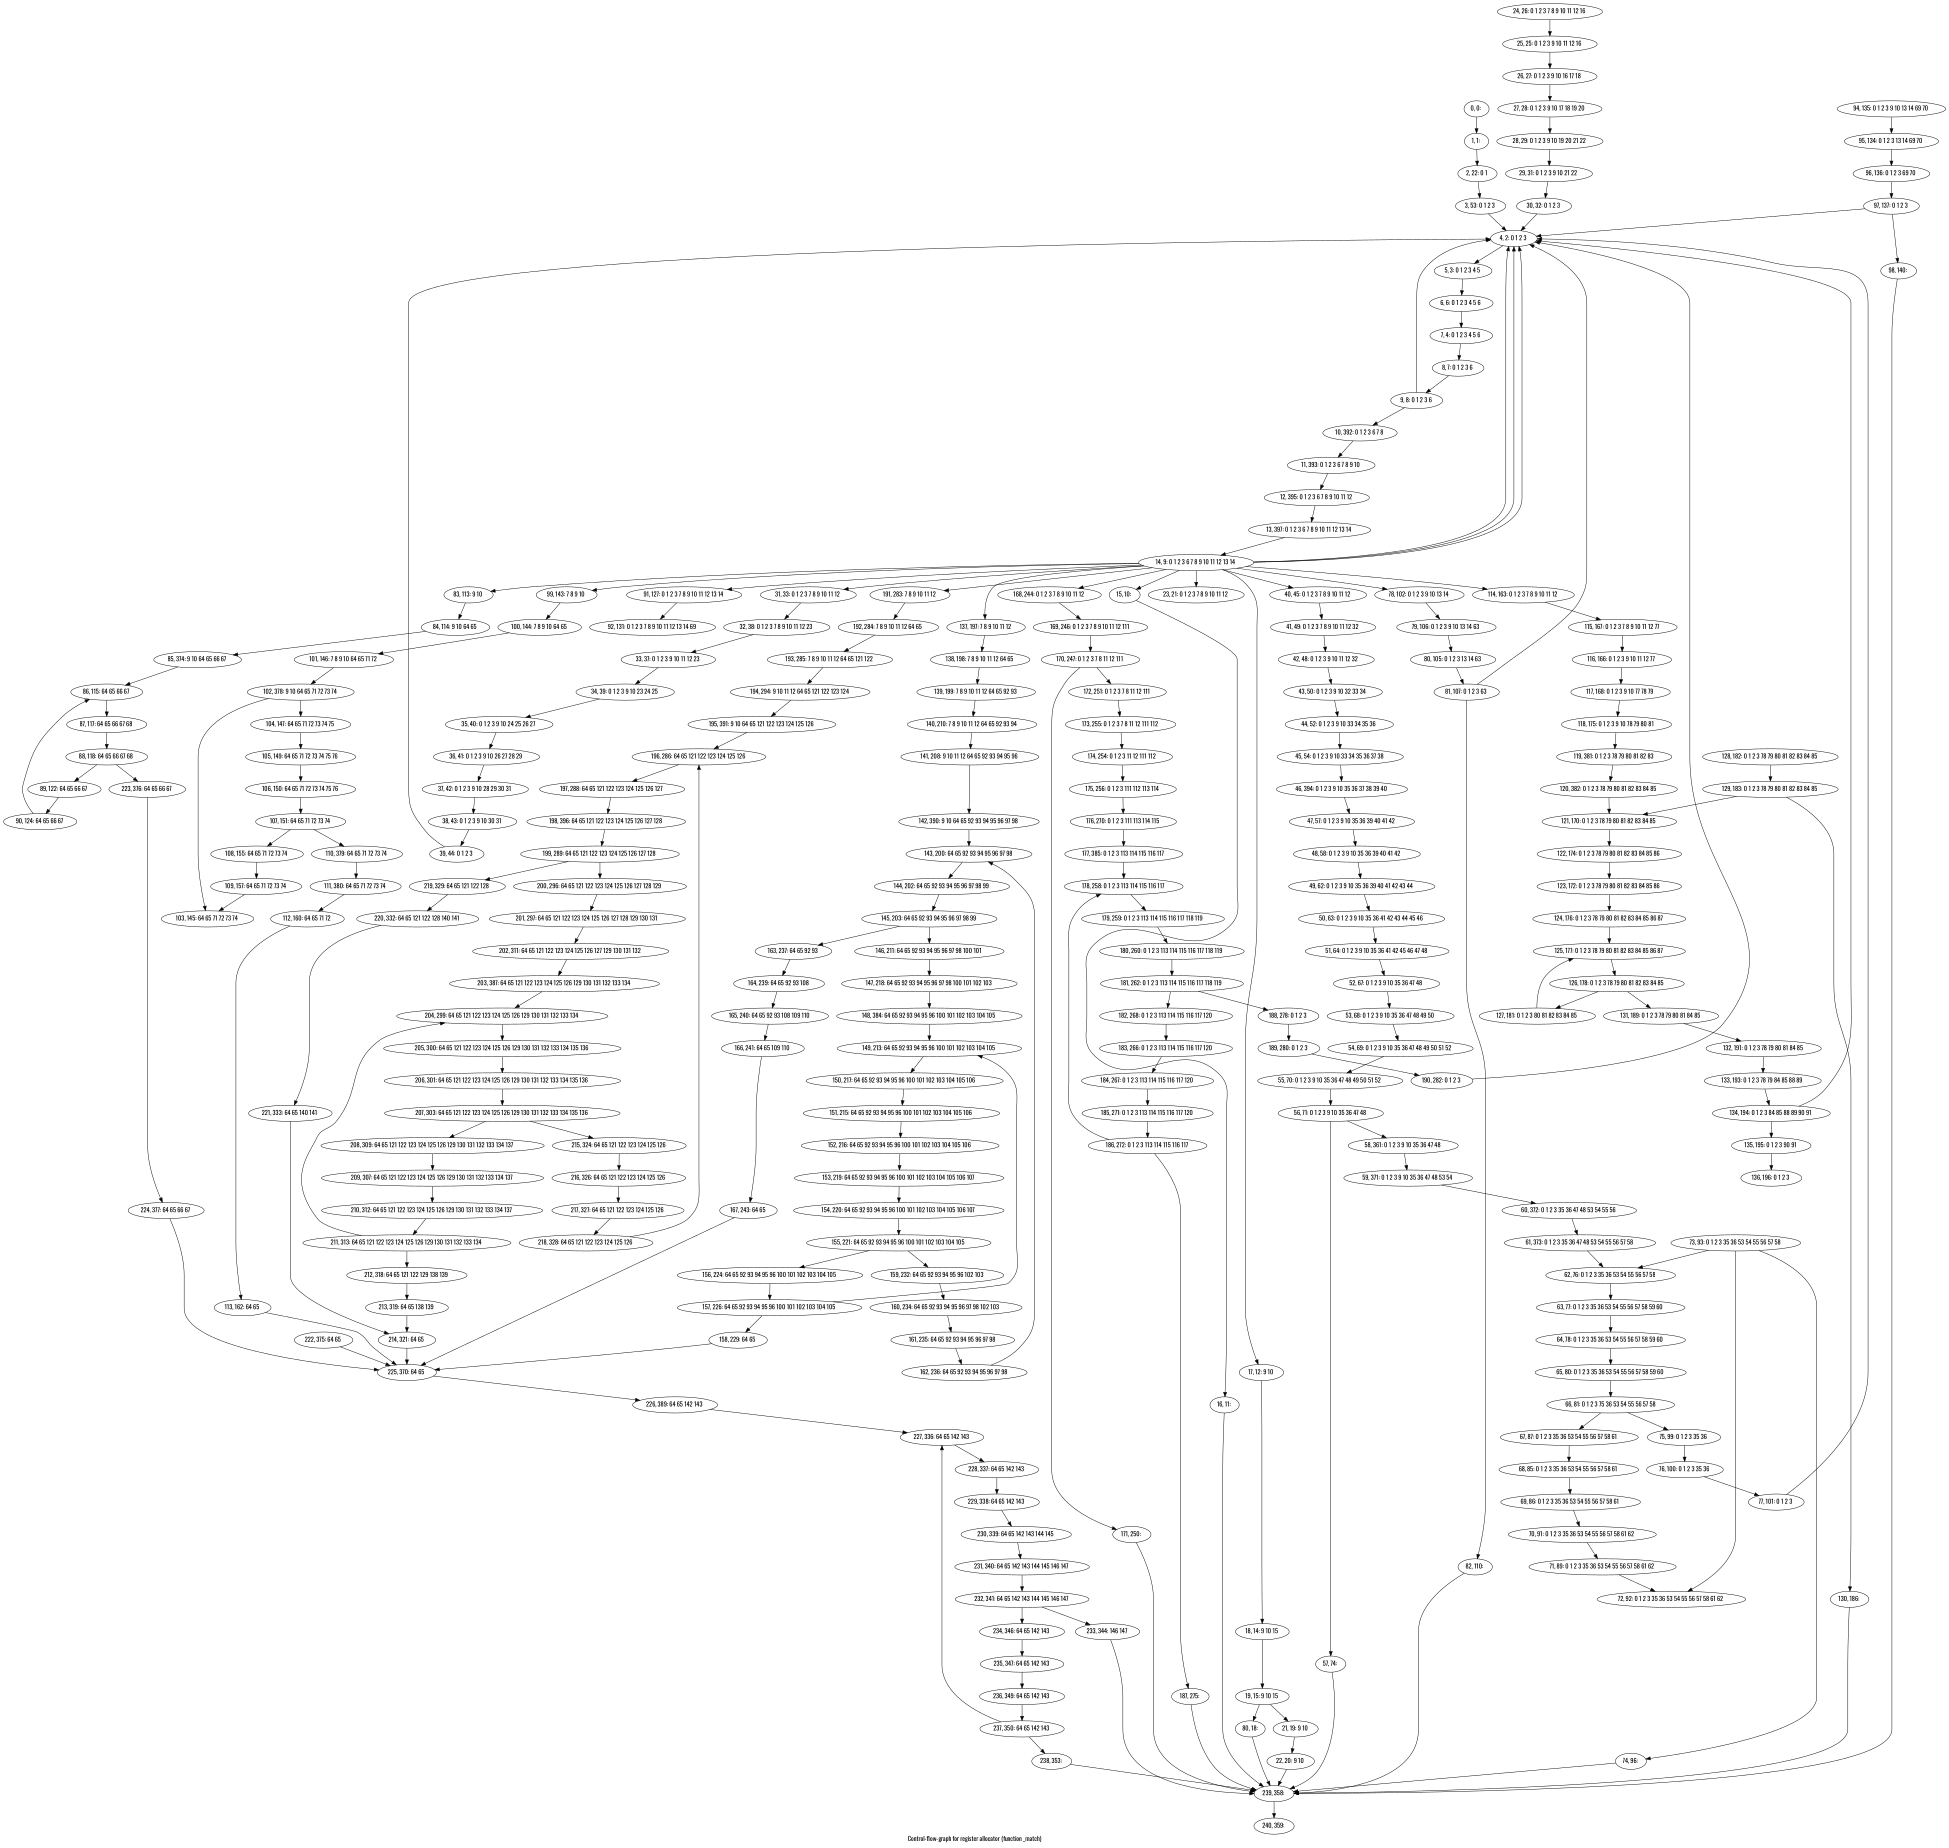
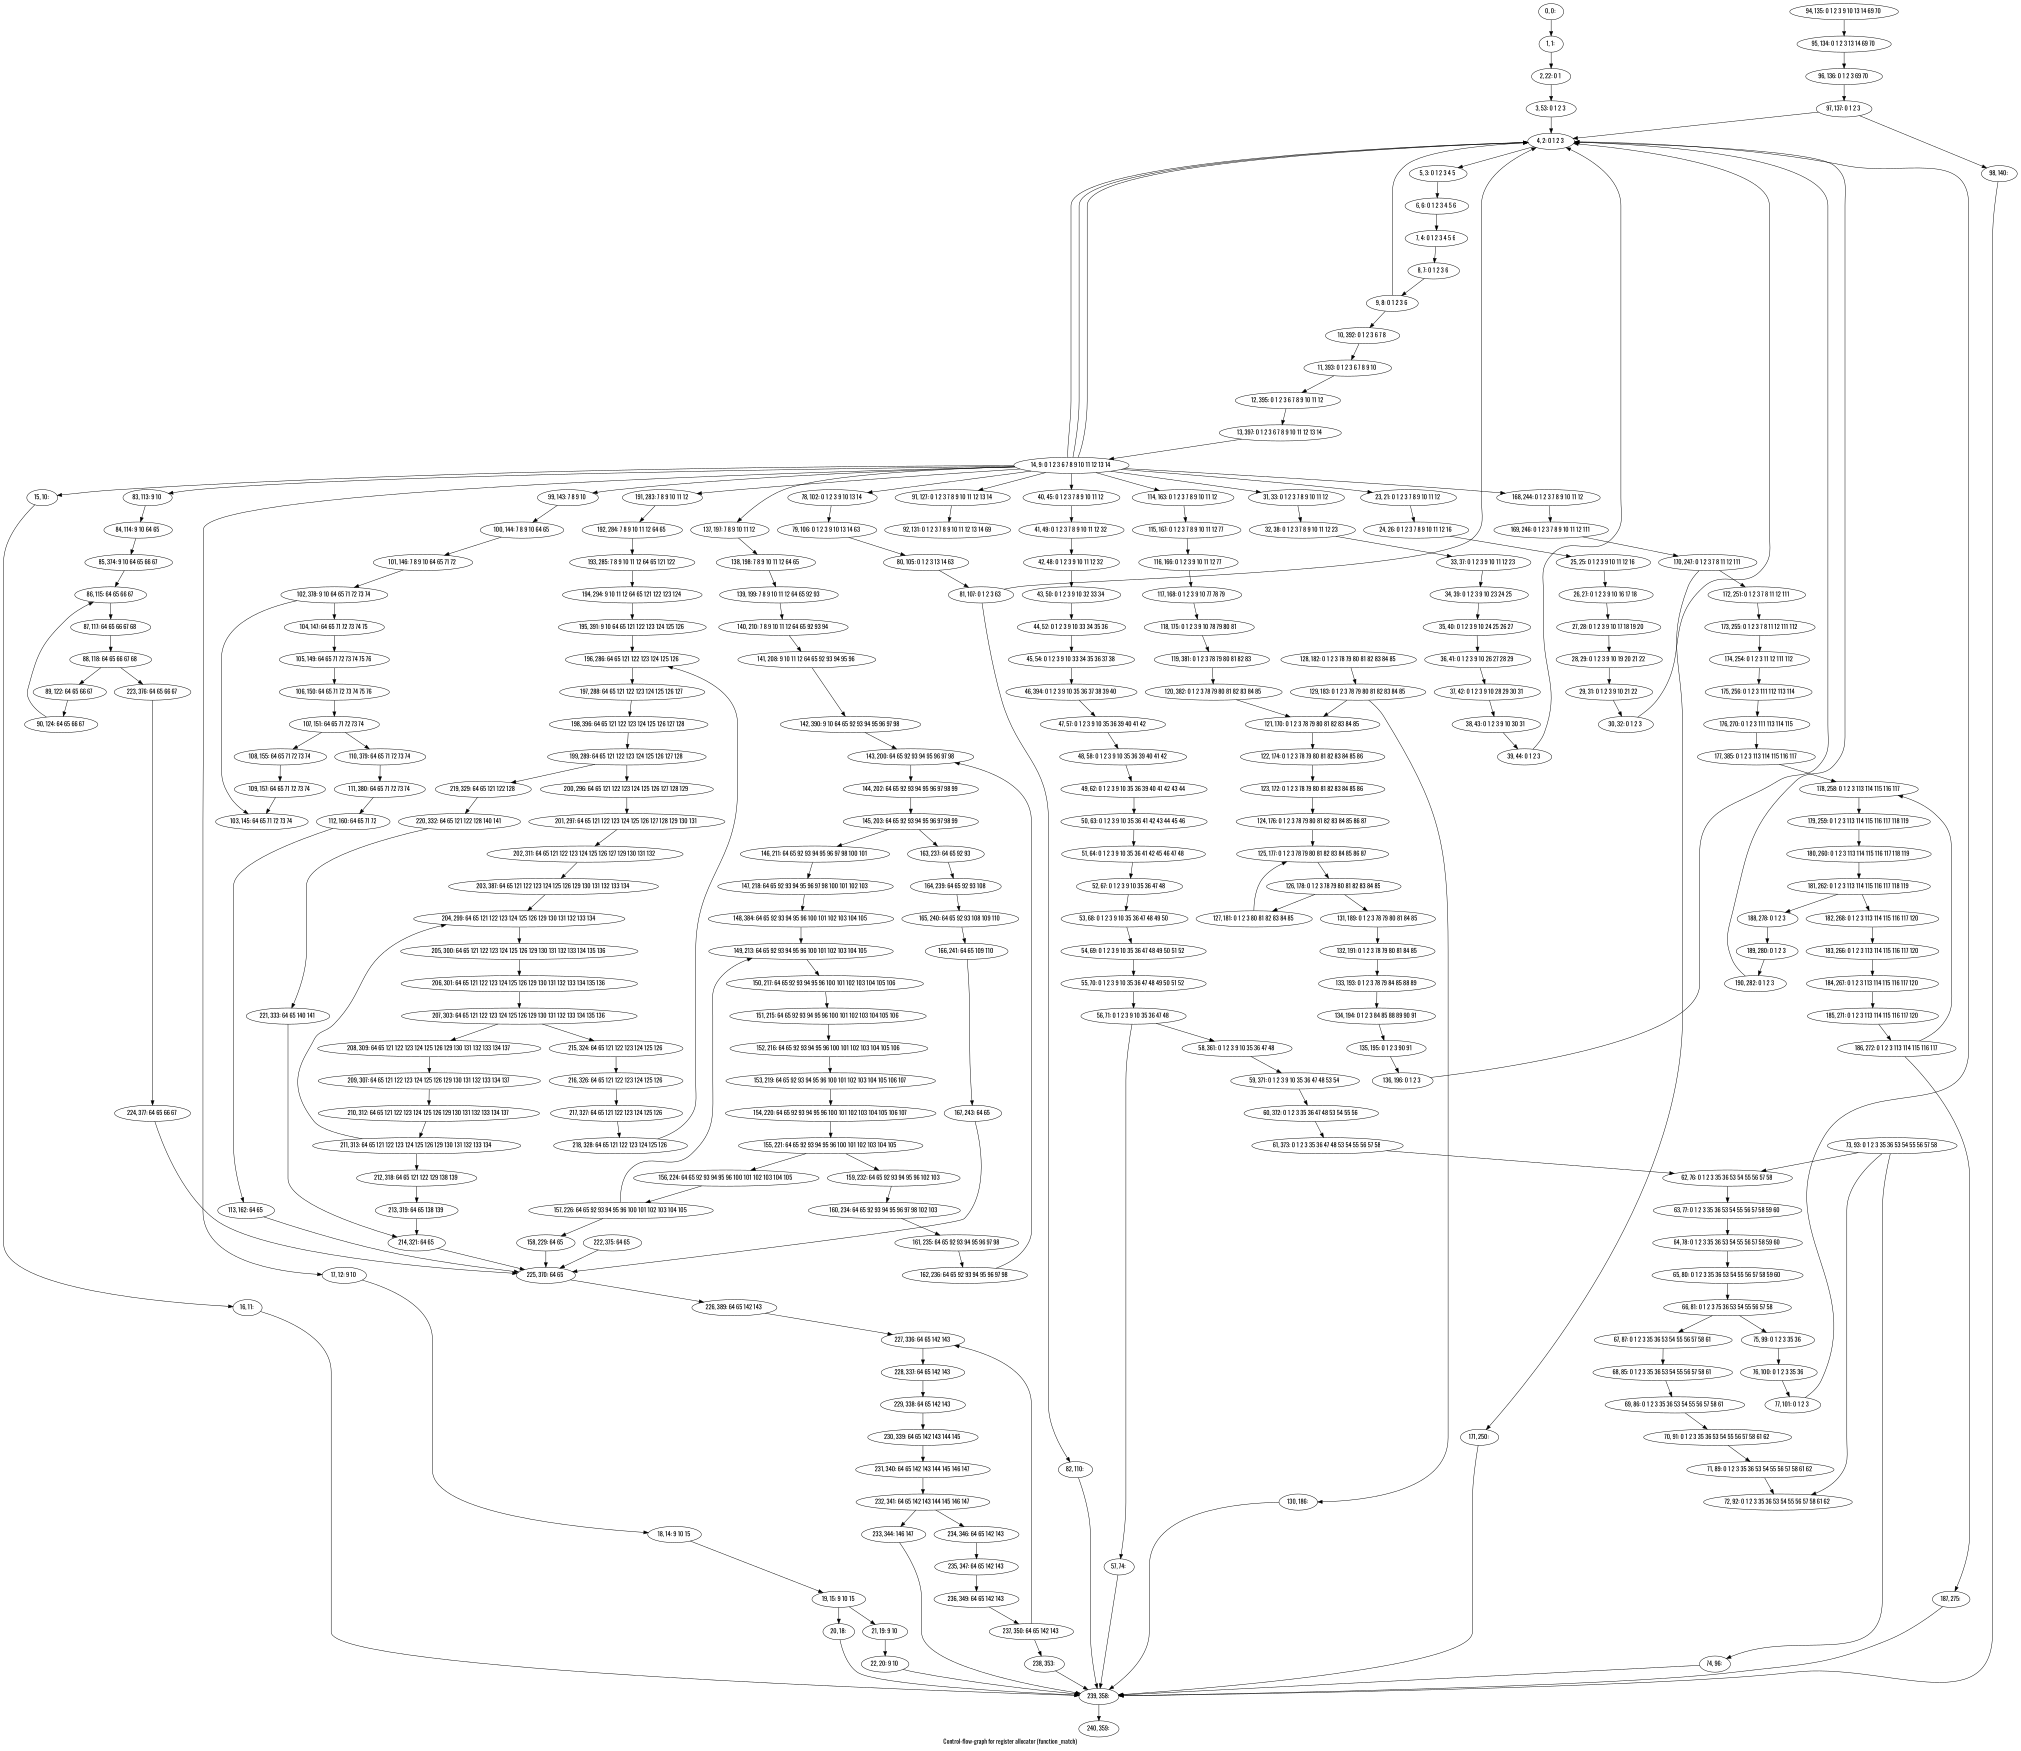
none -> (1412, 512)
(1851, 555) -> (1828, 646)
(1250, 1729) -> (839, 1632)
